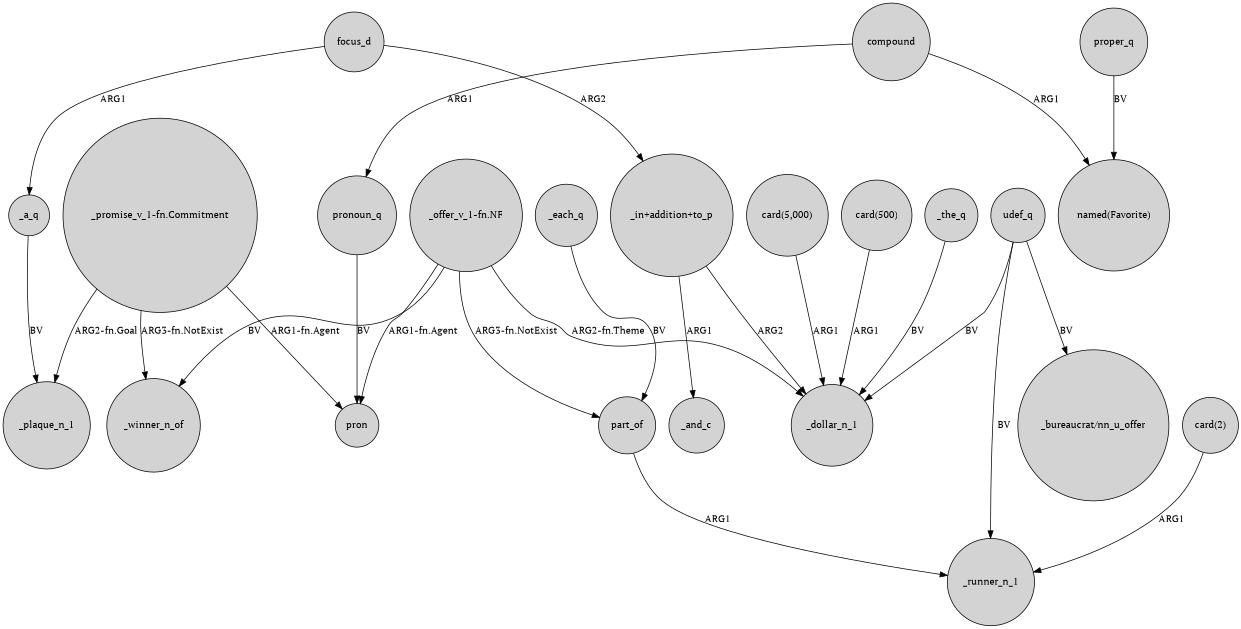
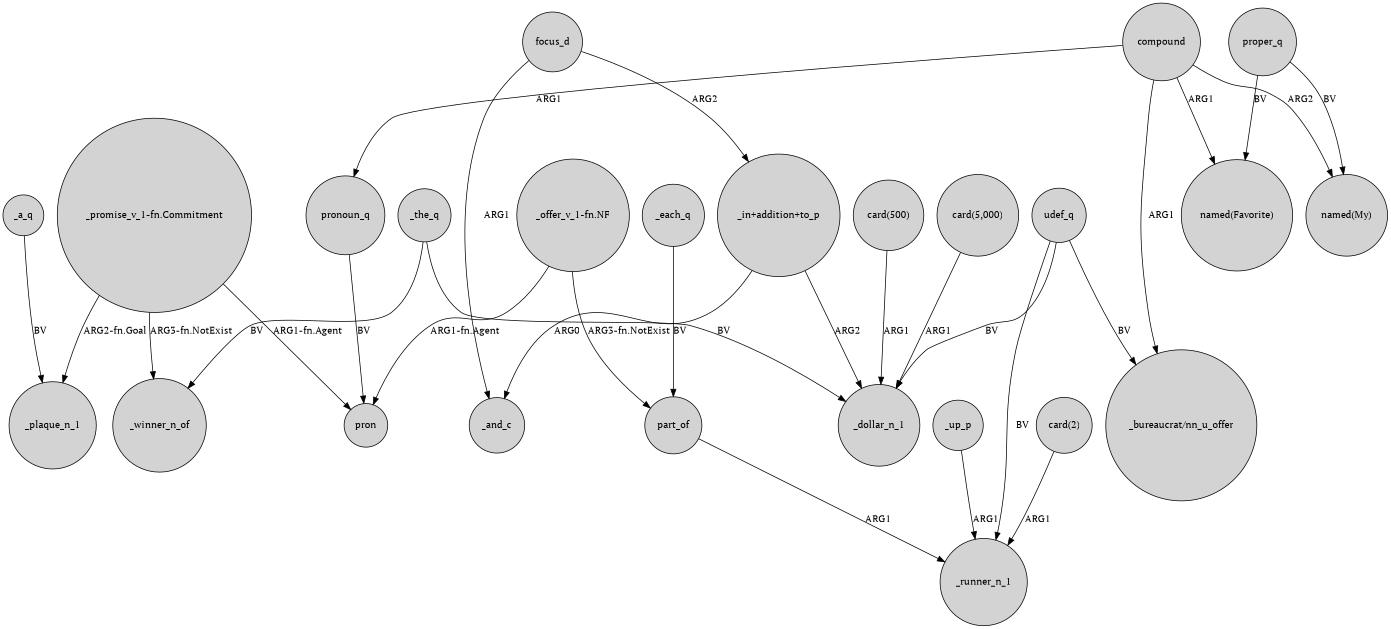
(150, 79) -> (466, 218)
none -> (1141, 213)
none -> (1347, 215)
(315, 319) -> (320, 321)
(700, 331) -> (567, 331)
(636, 345) -> none
none -> (958, 425)
